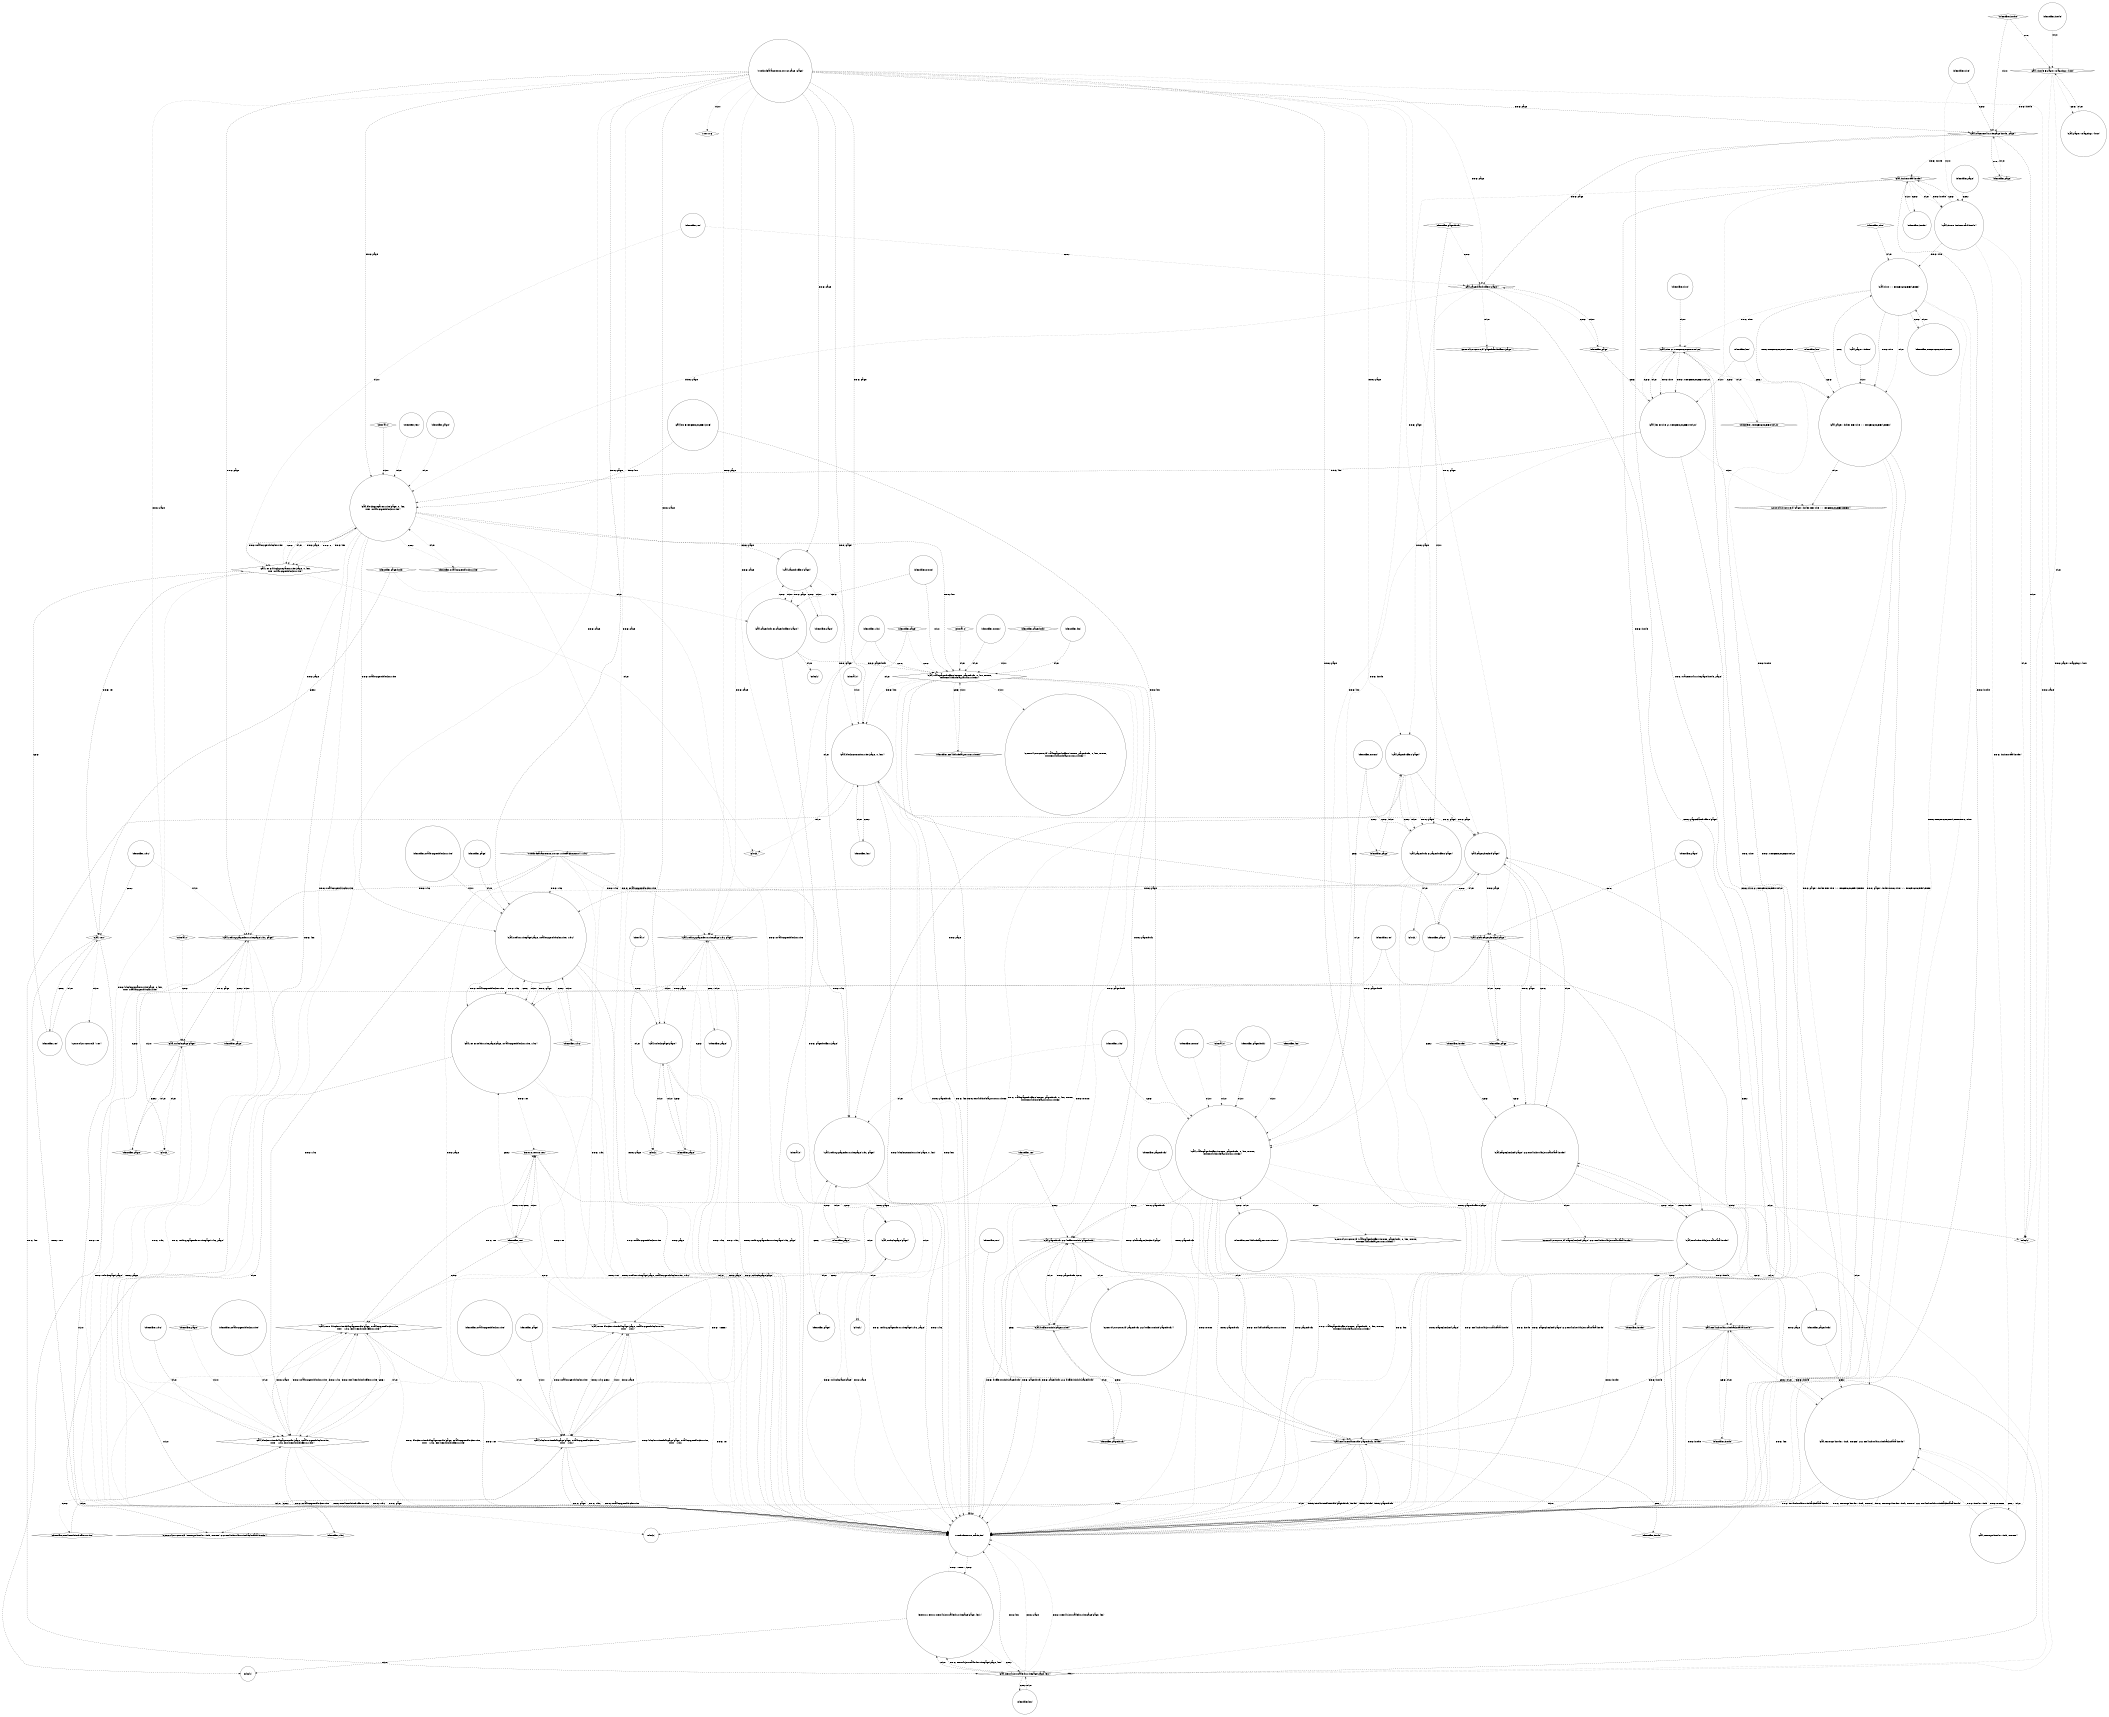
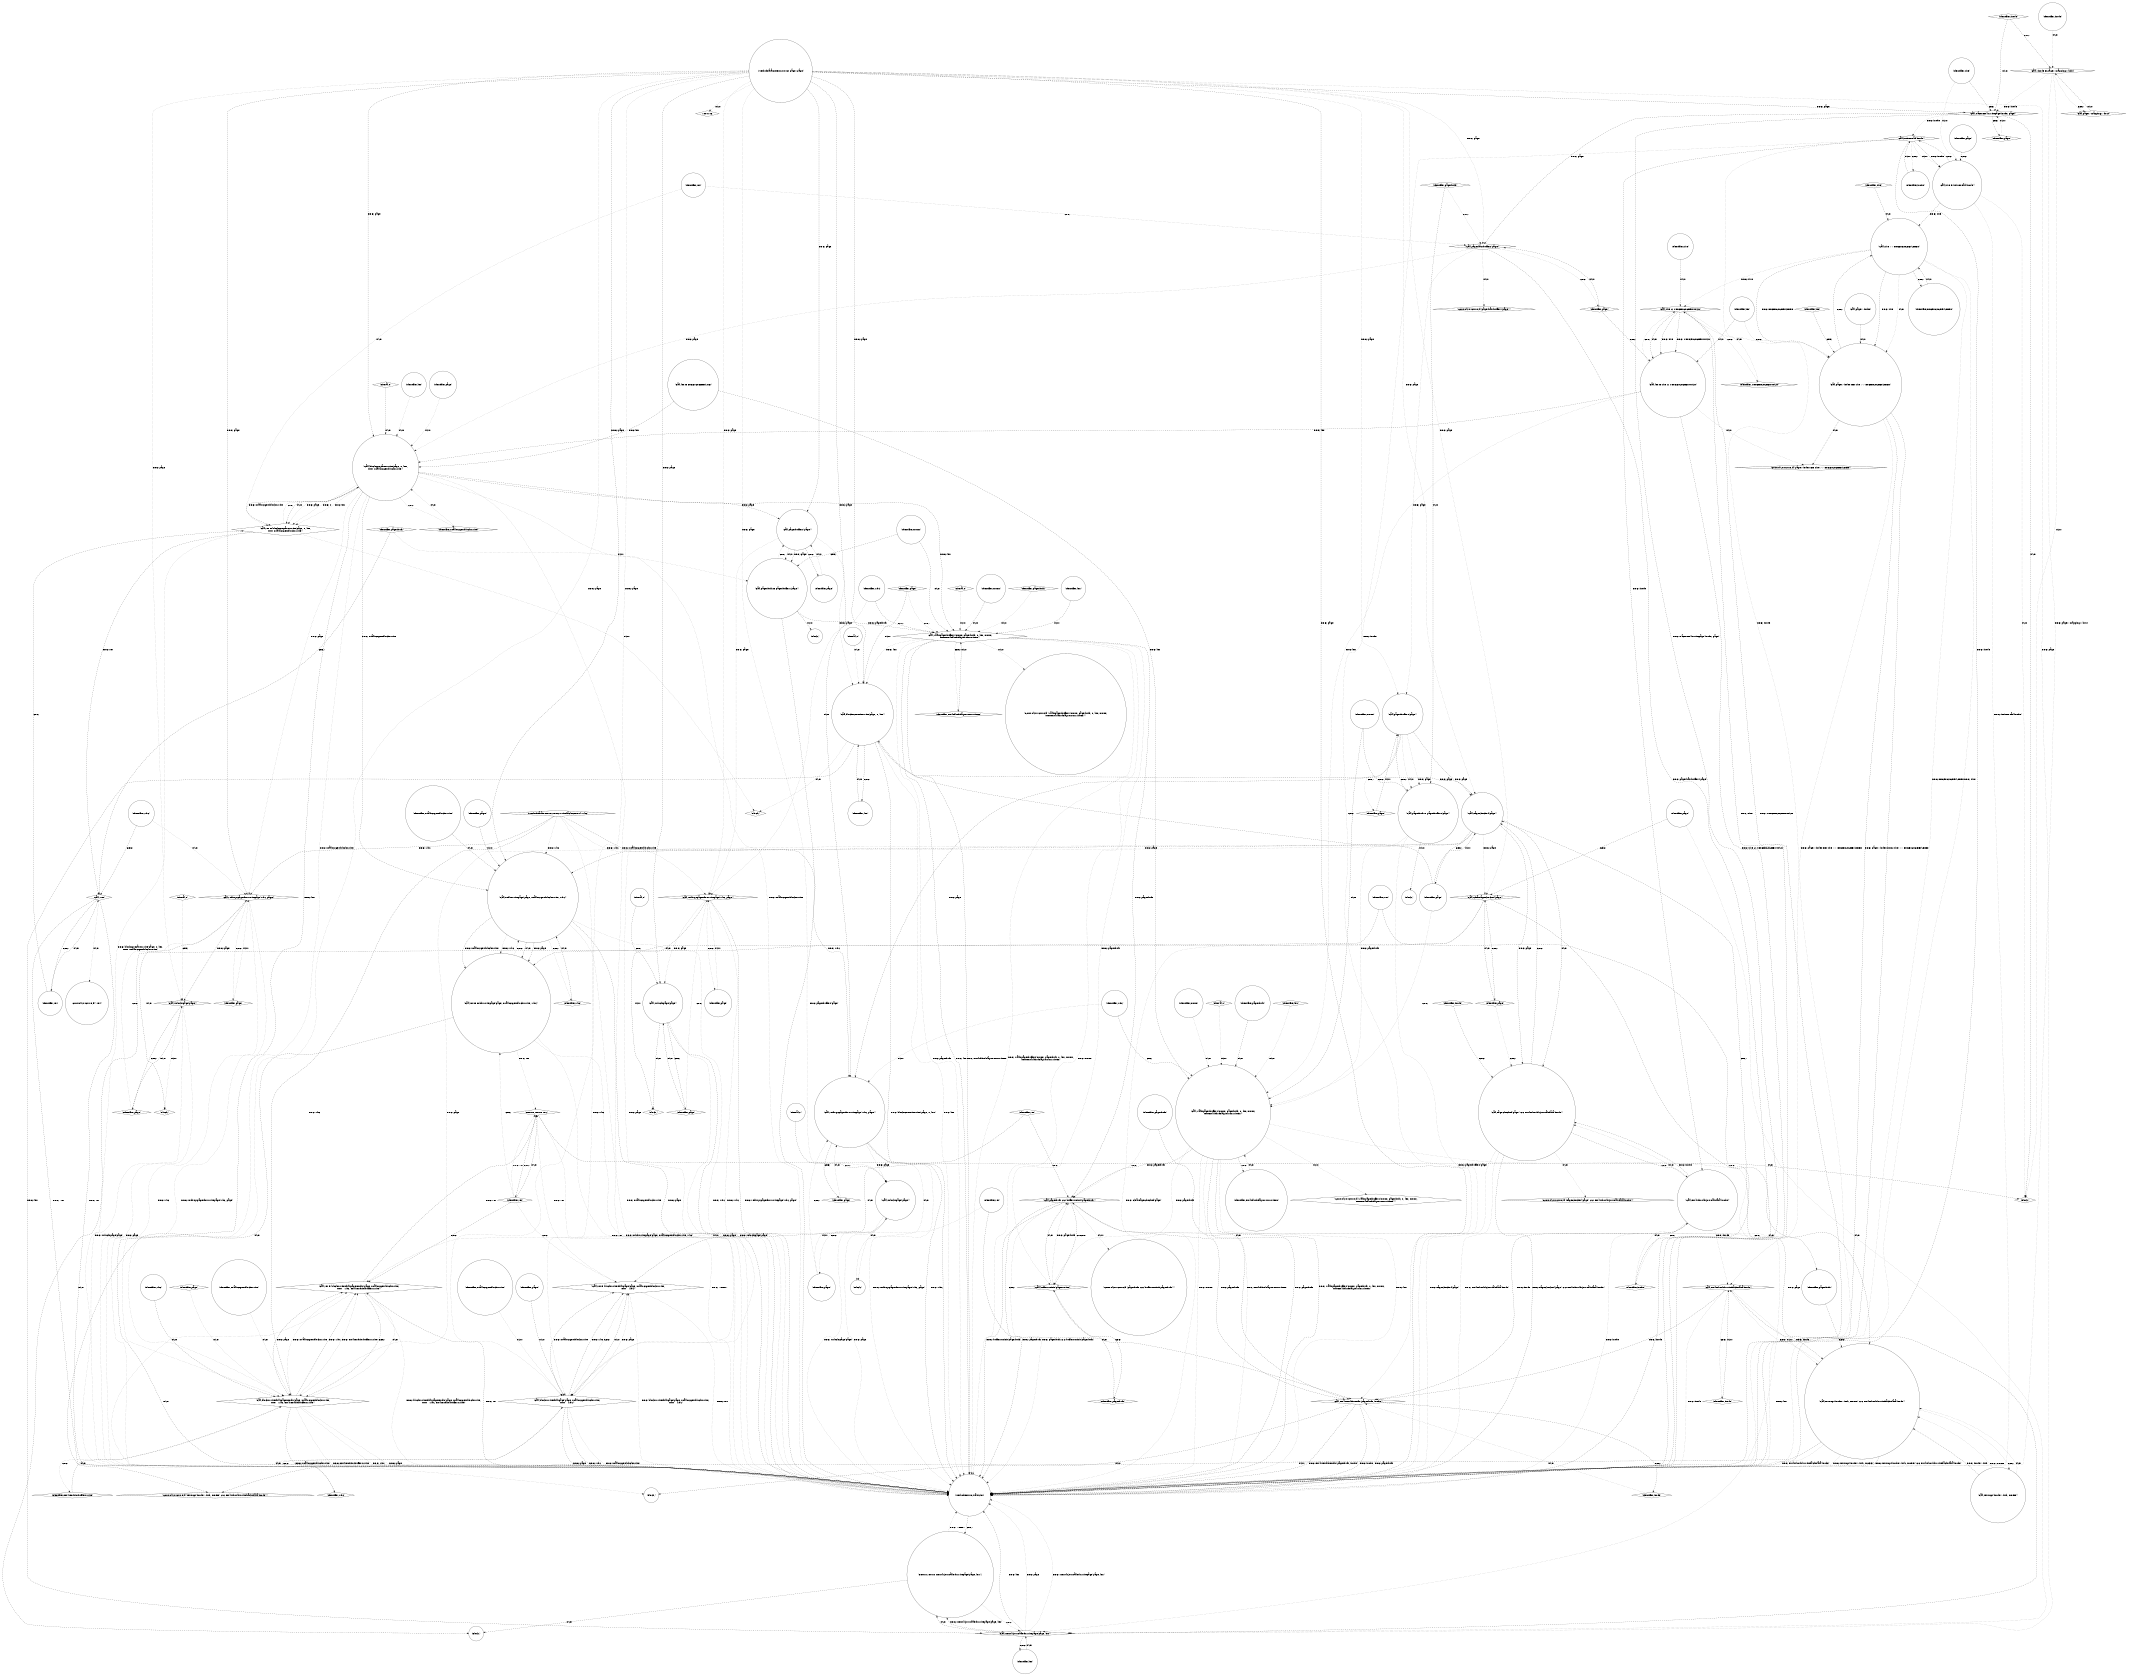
(2084, 134) -> (2093, 114)
(1080, 1276) -> (1082, 1235)
